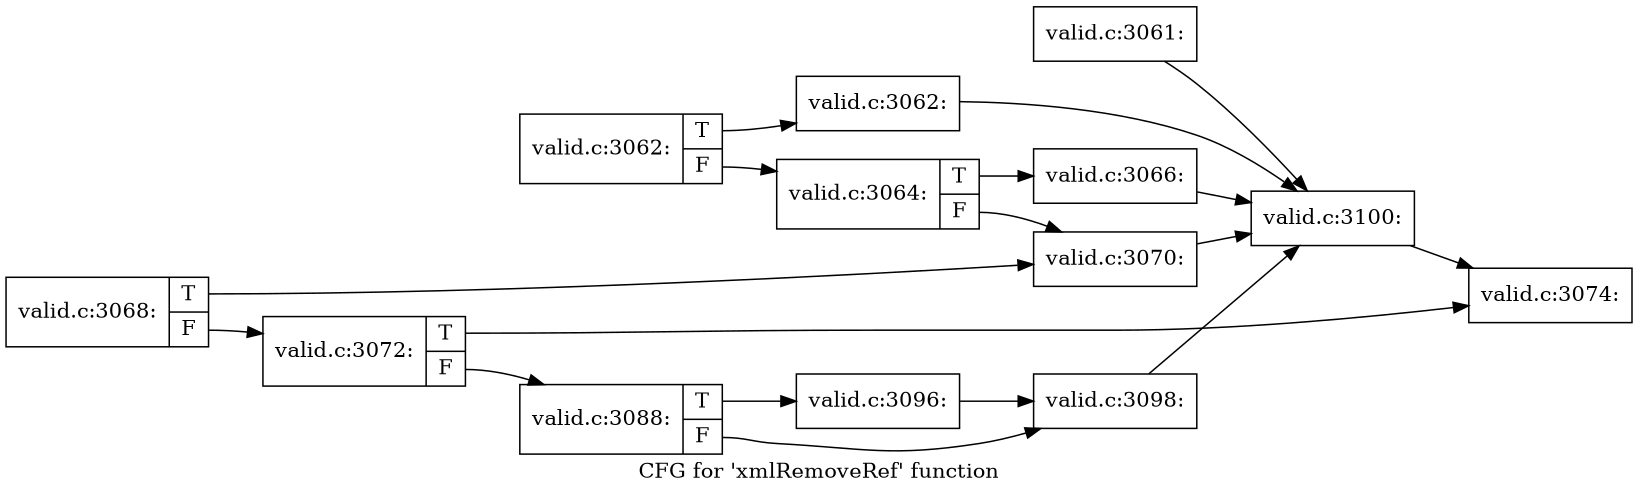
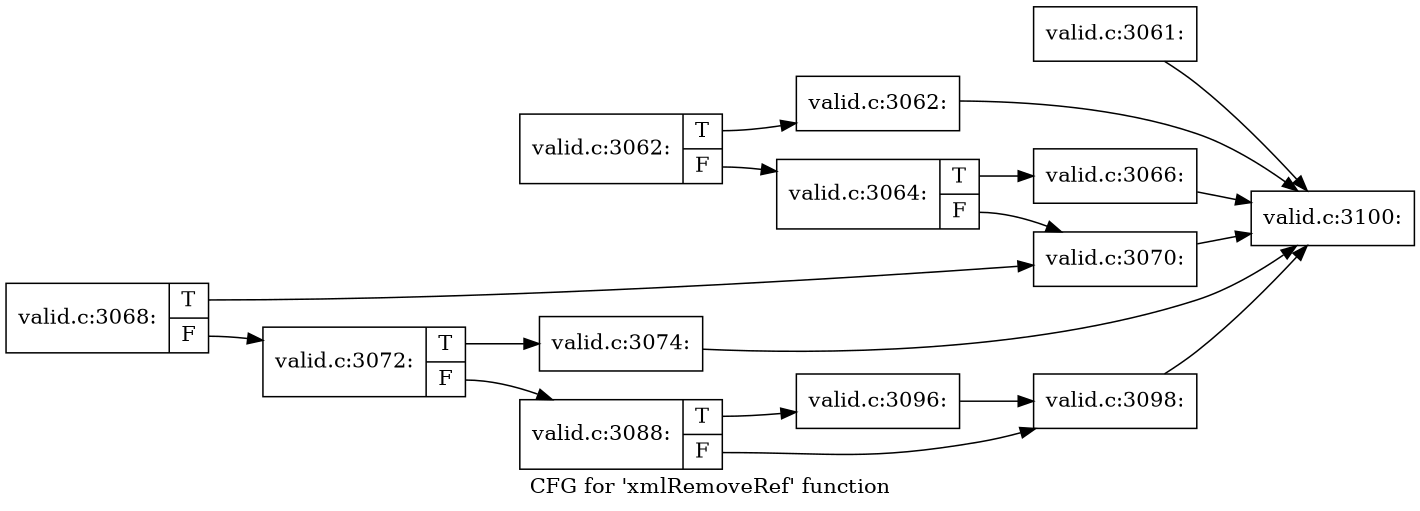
(1434, 254) -> (1001, 340)
